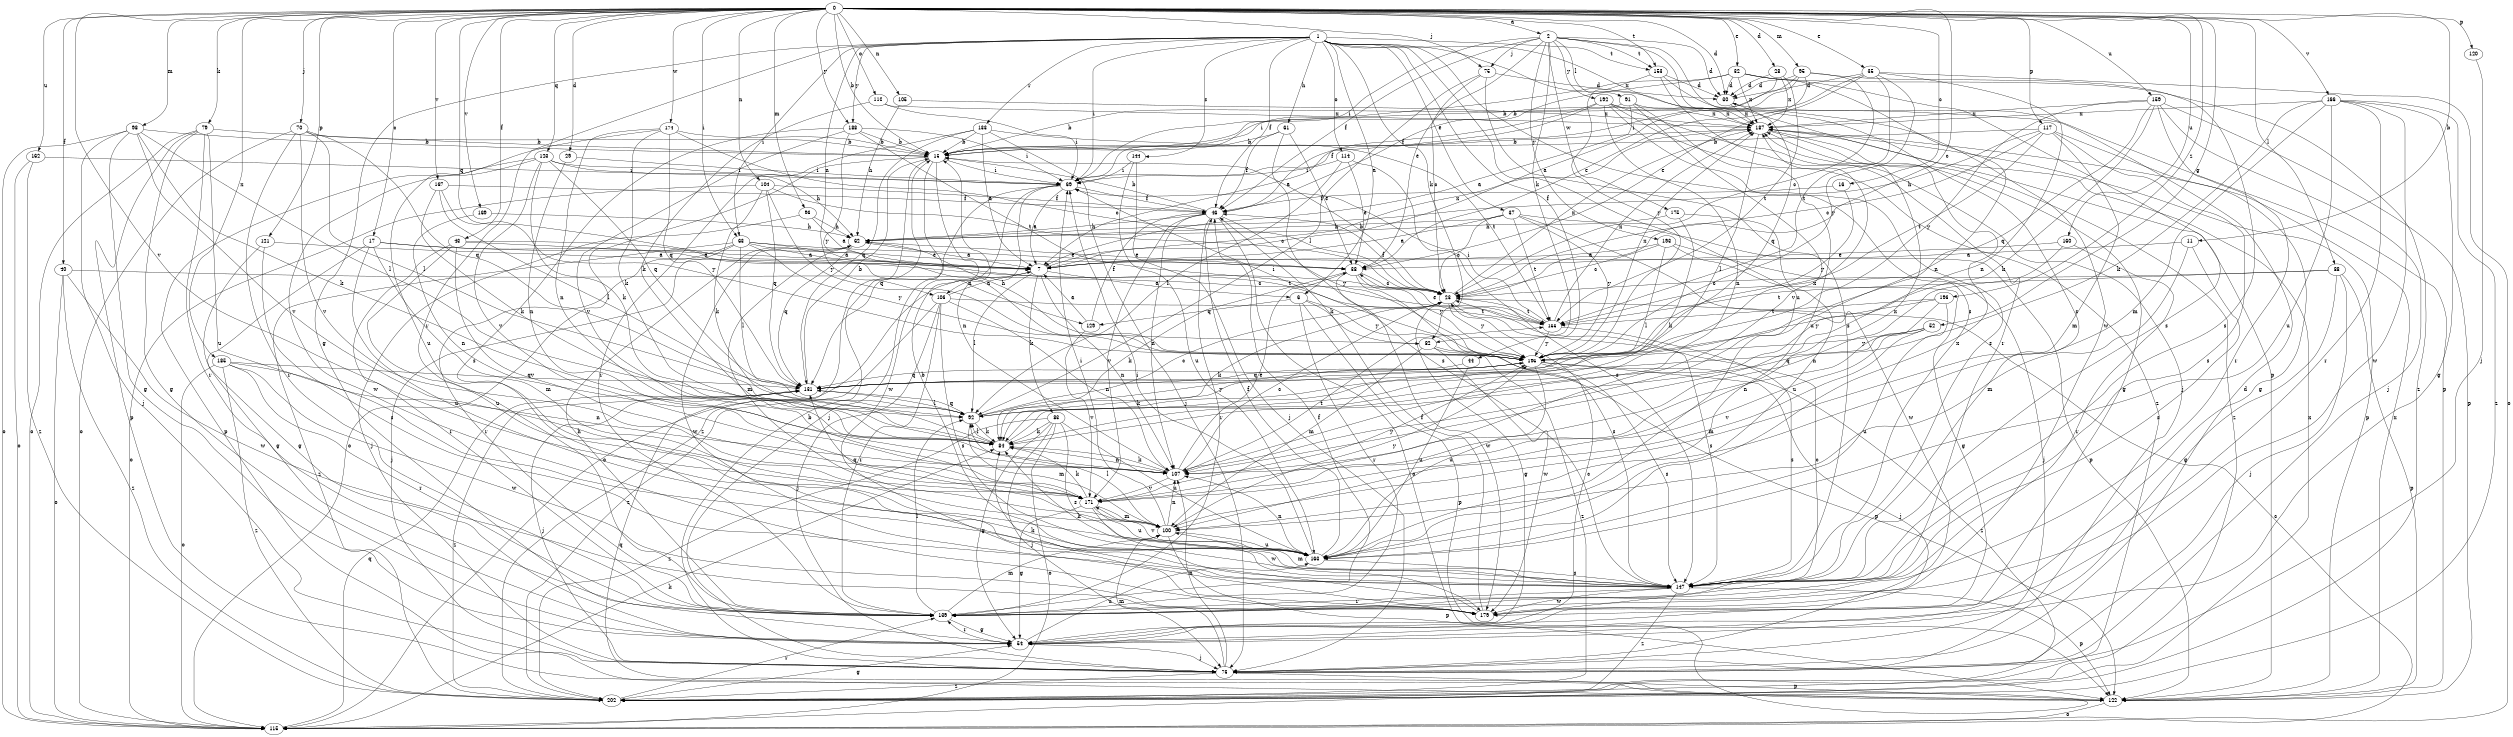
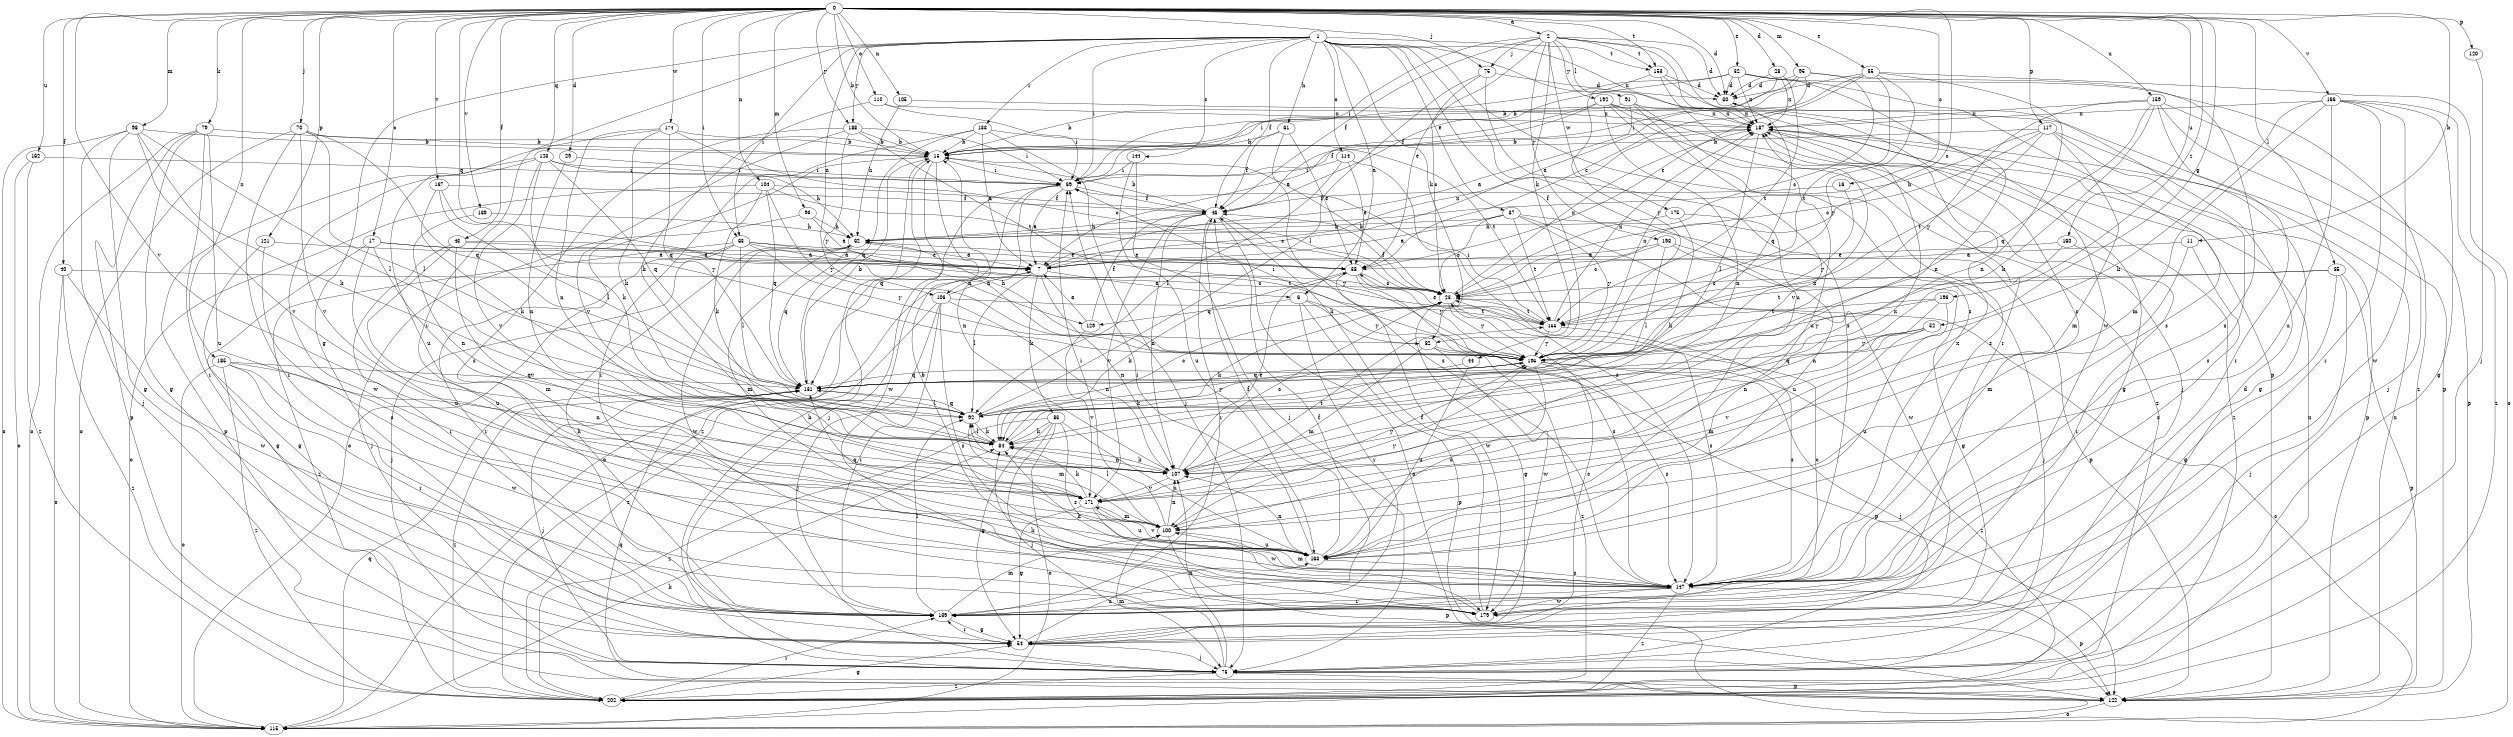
(2337, 270) -> (2337, 270)
